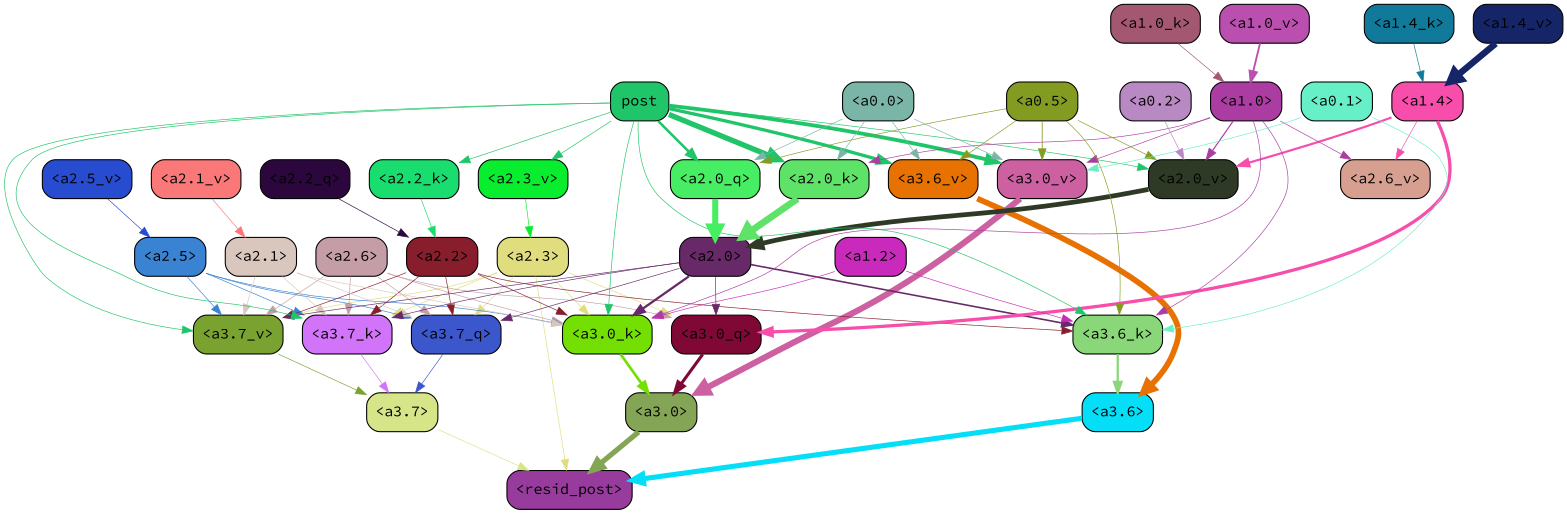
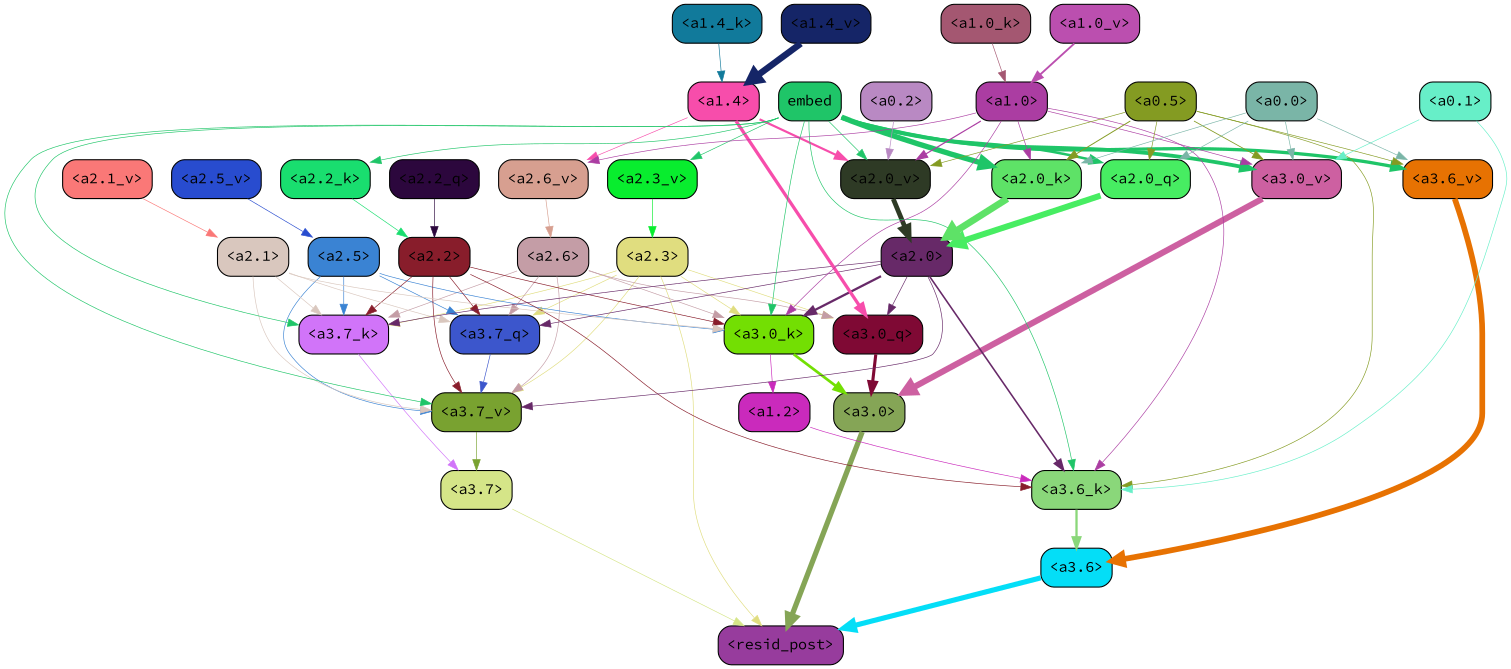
(640, 101) -> (810, 101)
none -> (1103, 137)
none -> (548, 213)
(749, 294) -> (771, 368)
(432, 369) -> (487, 368)
